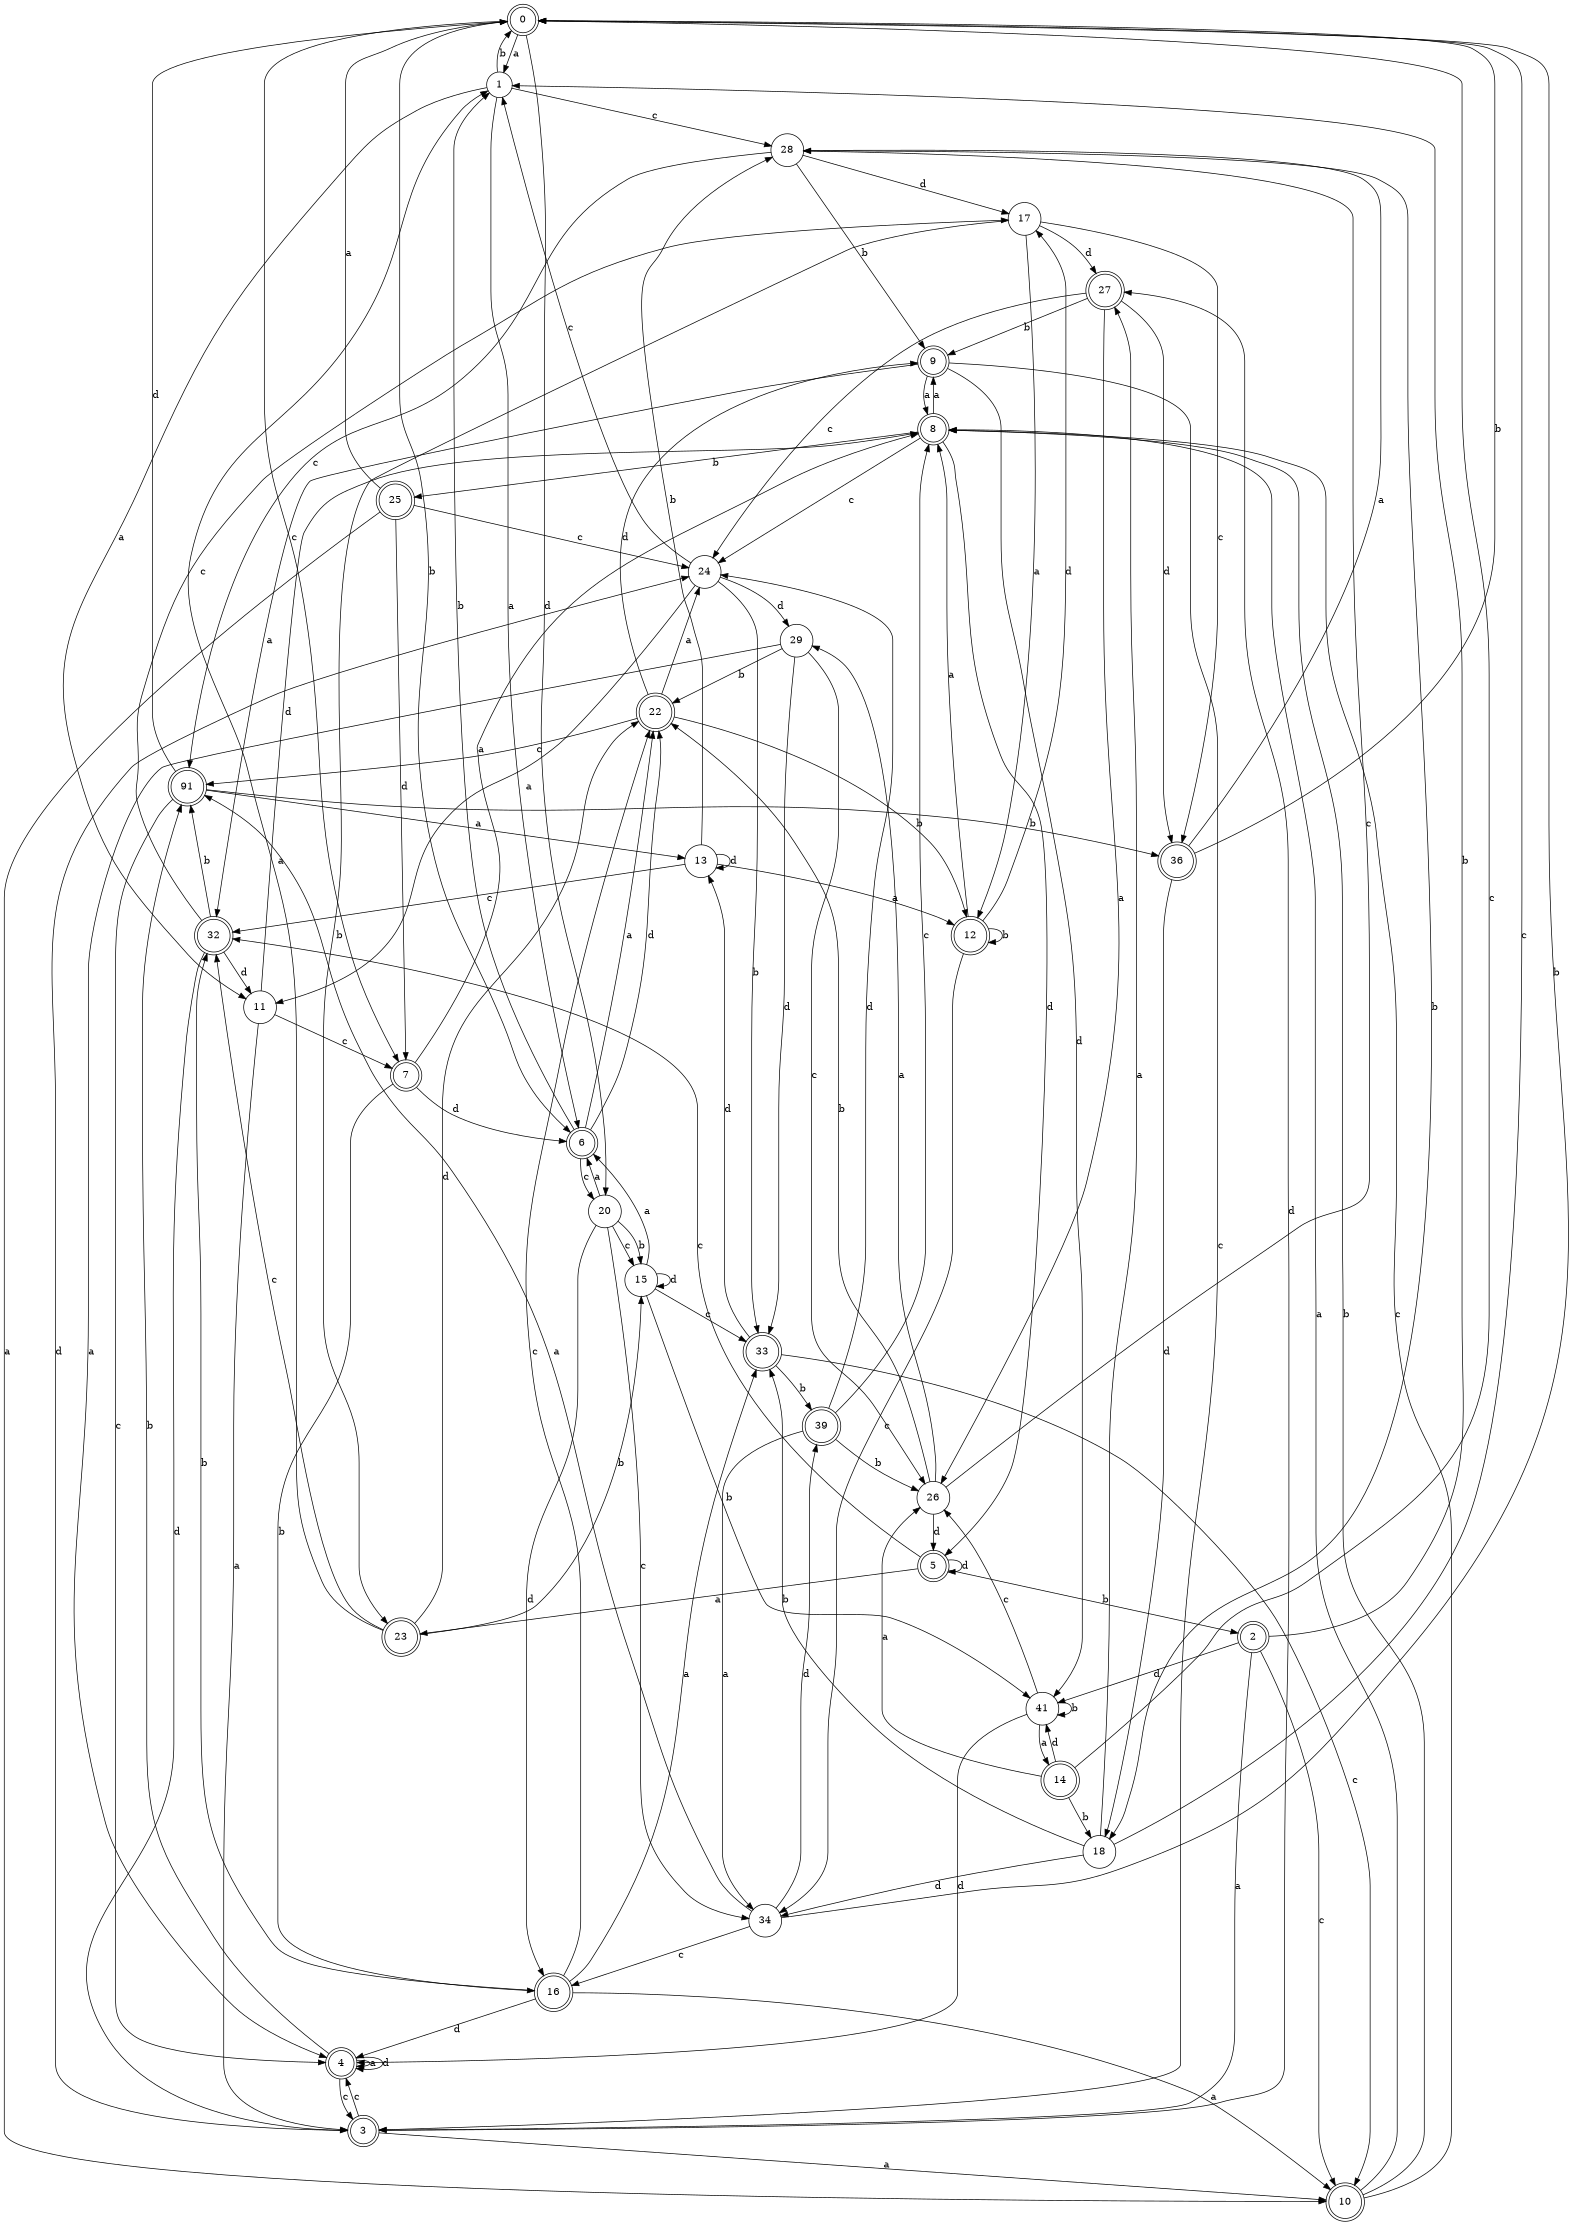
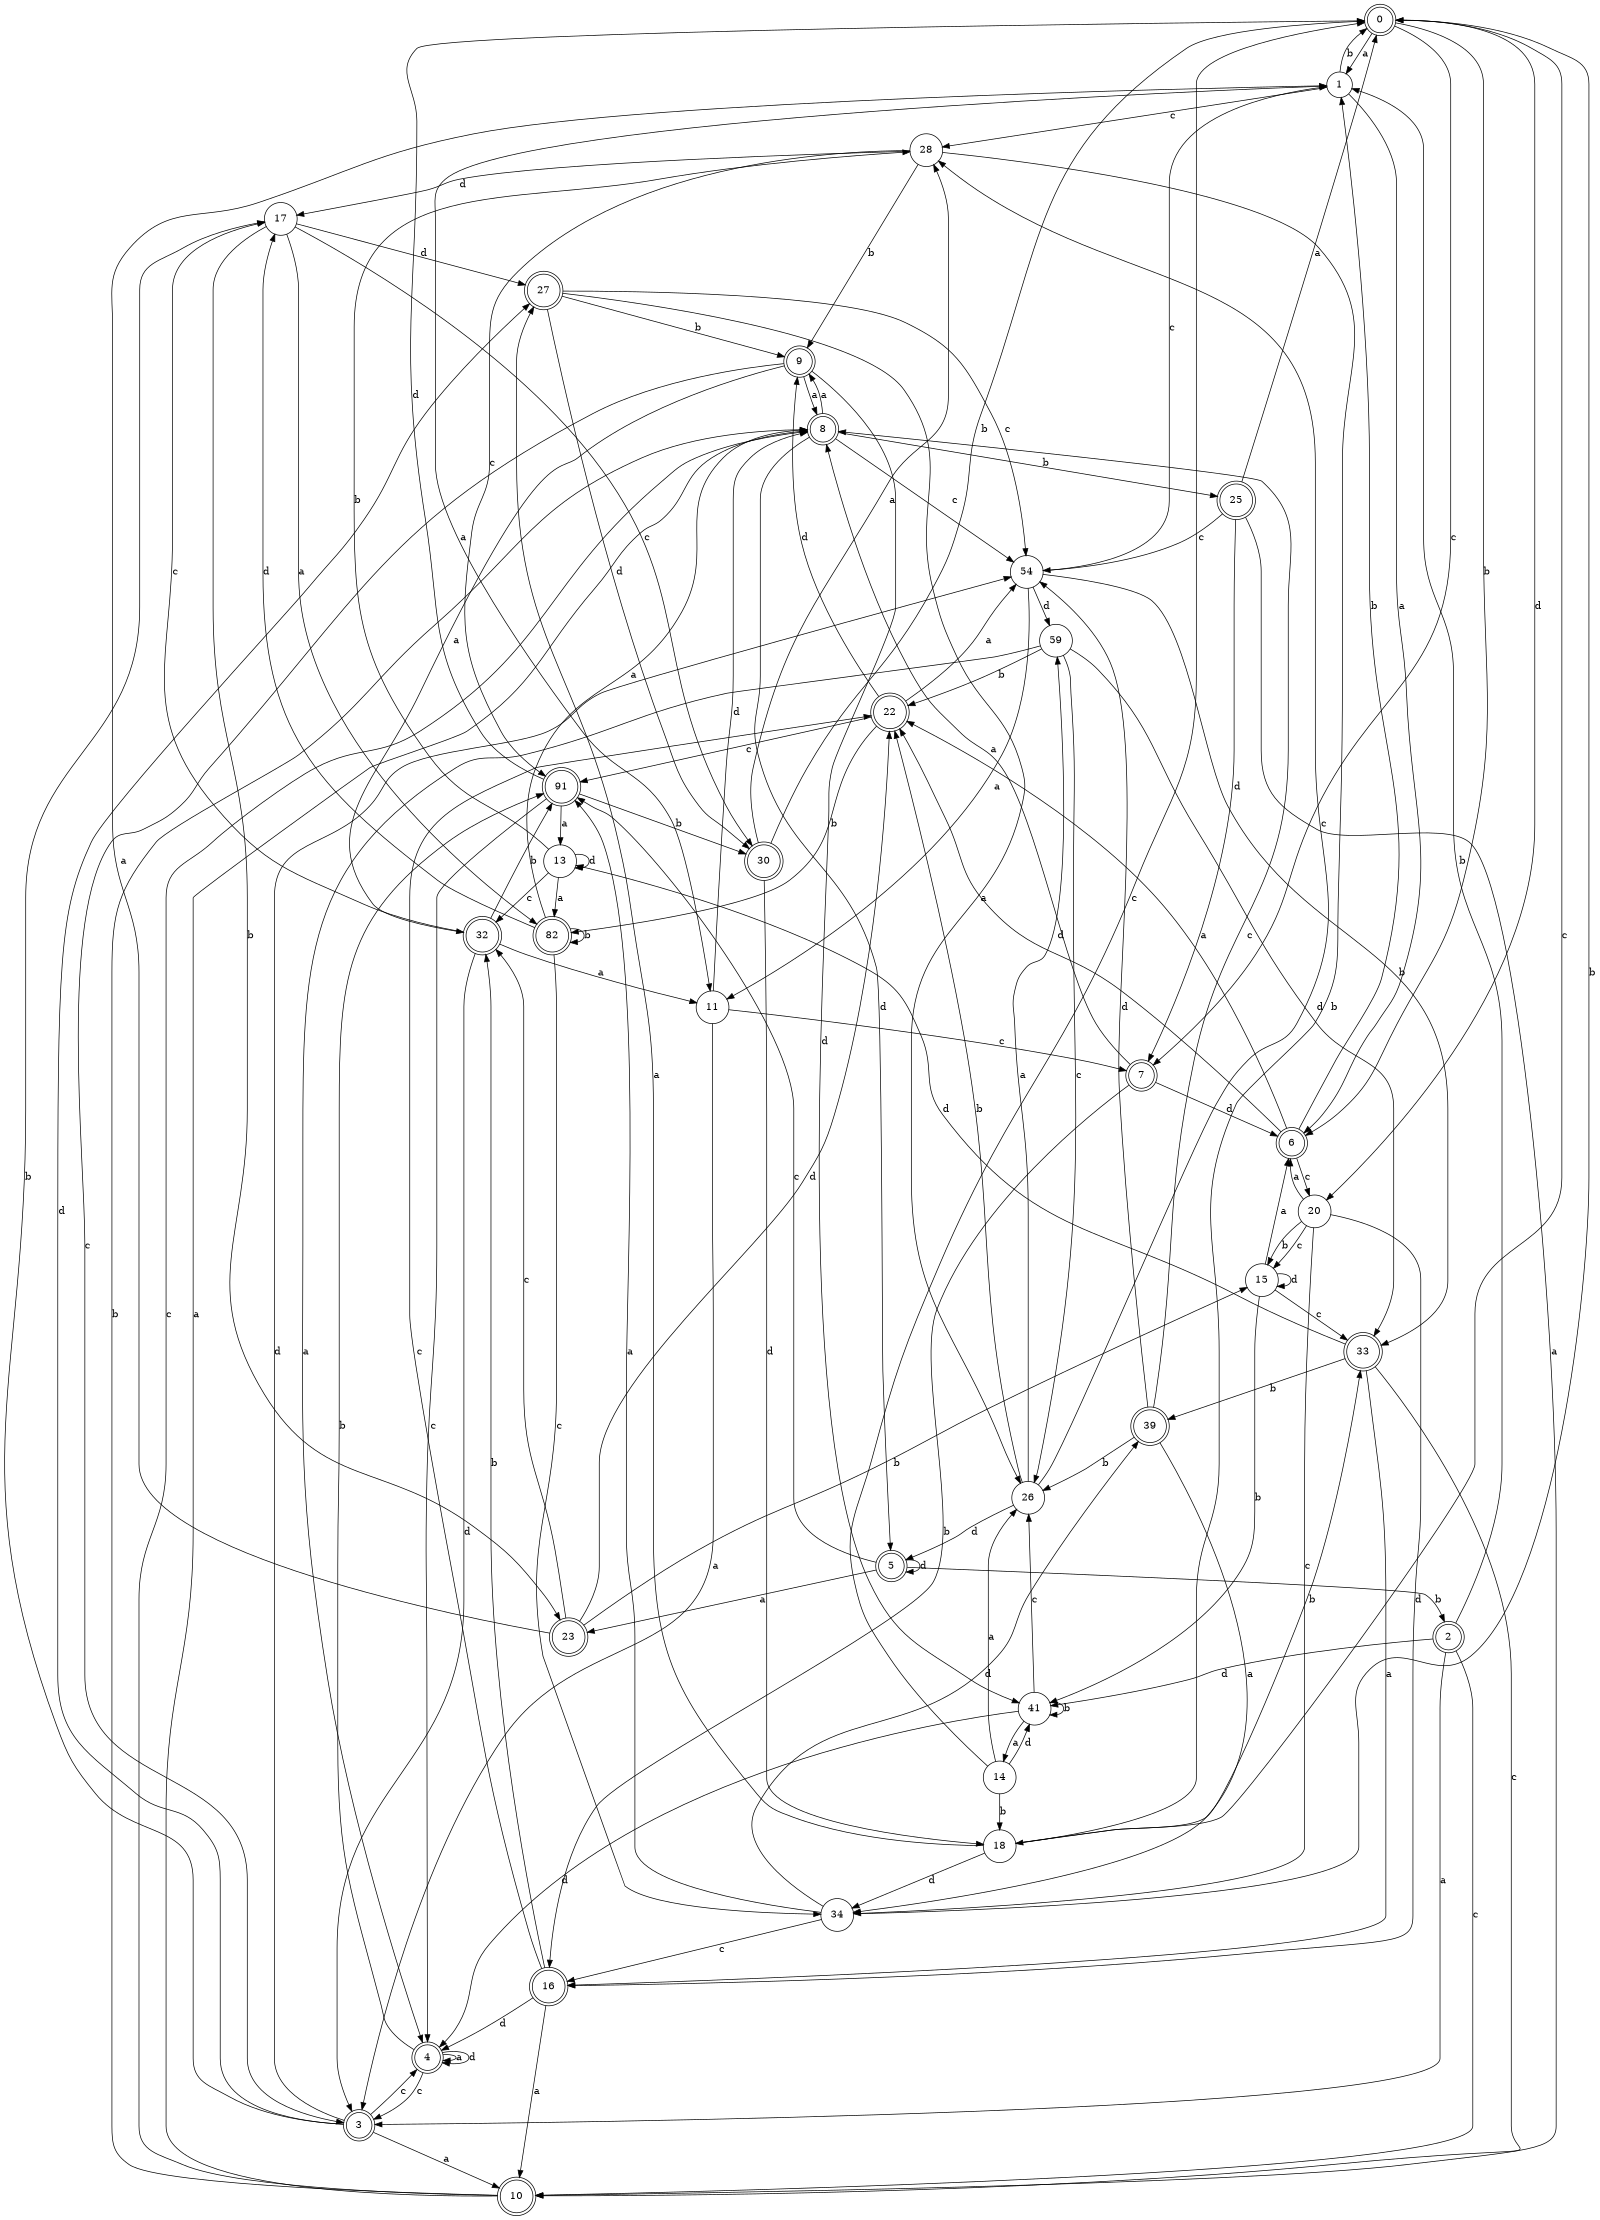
(705, 572) -> (1027, 572)
(797, 641) -> (1056, 641)
(1177, 861) -> (764, 861)
(970, 936) -> (552, 936)
(244, 973) -> (601, 973)
(698, 1123) -> (794, 1169)
none -> (23, 1211)
(682, 1688) -> (1255, 1946)
(1060, 1780) -> (1000, 1777)
